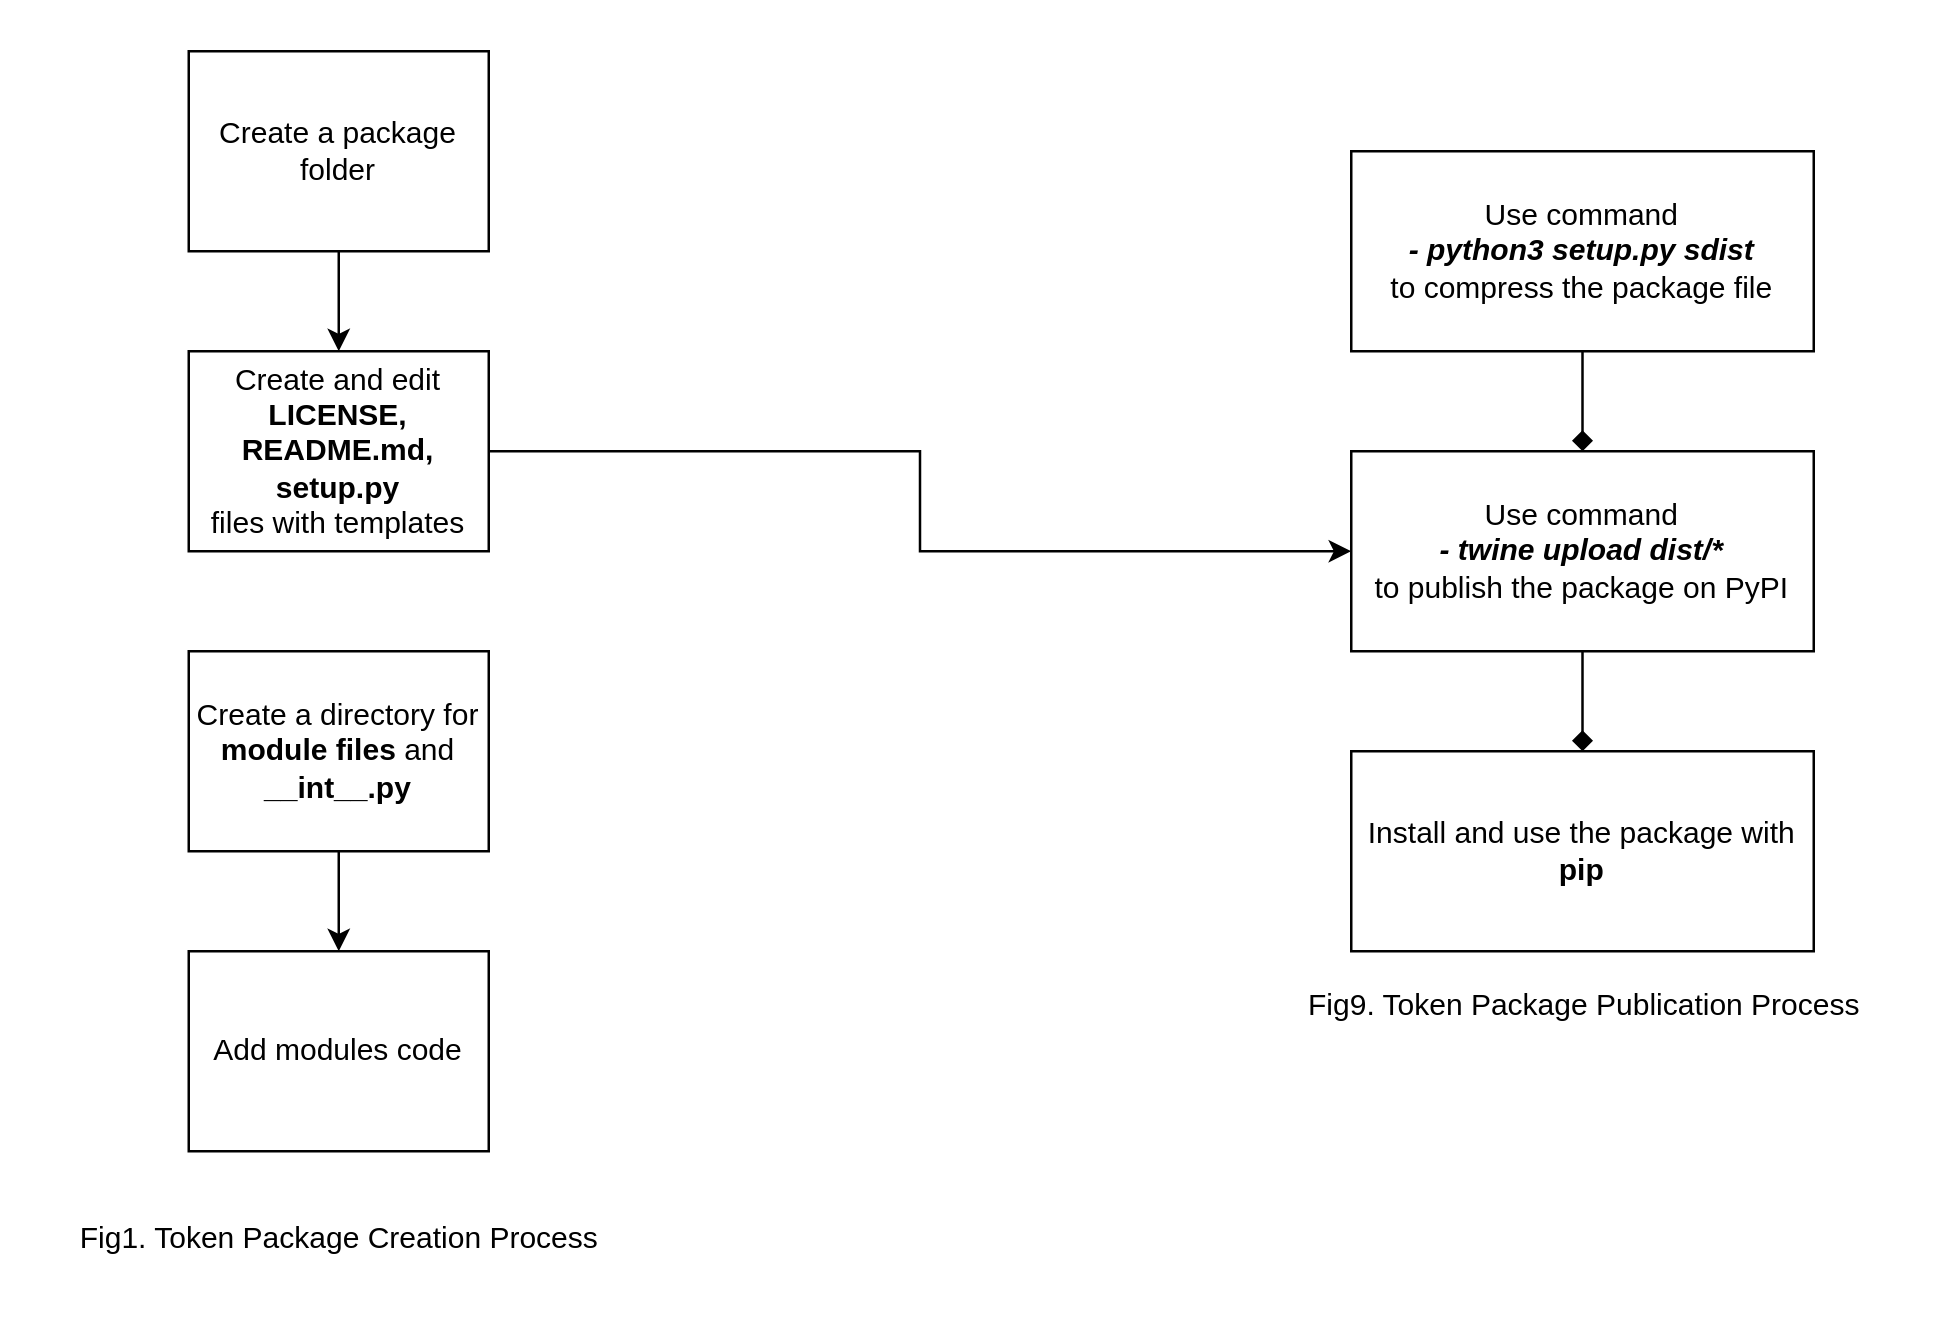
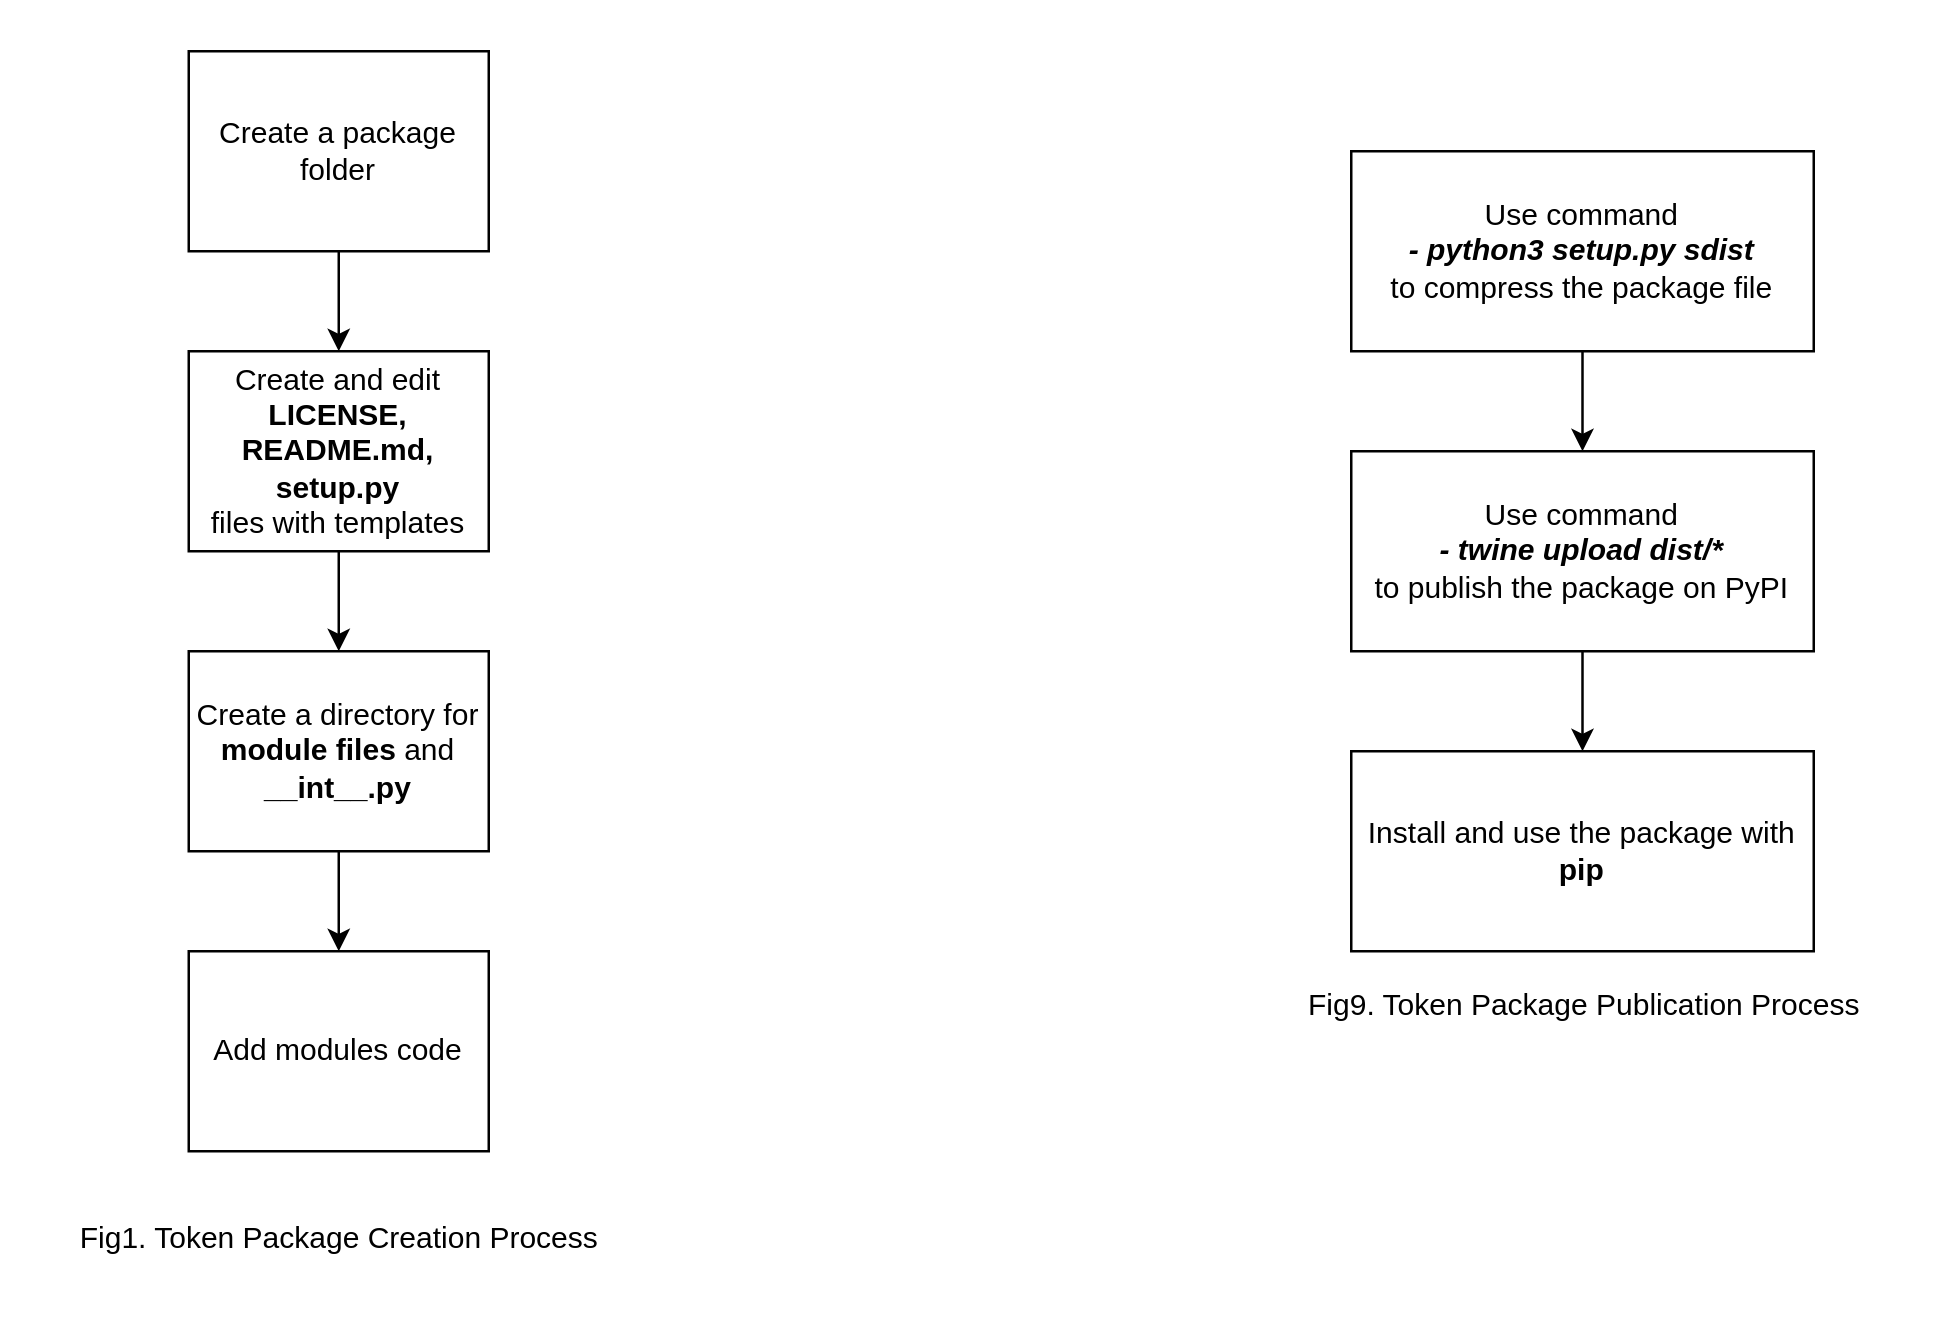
(1583, 431) -> (1583, 432)
(920, 493) -> (339, 593)
(1583, 731) -> (1583, 732)
